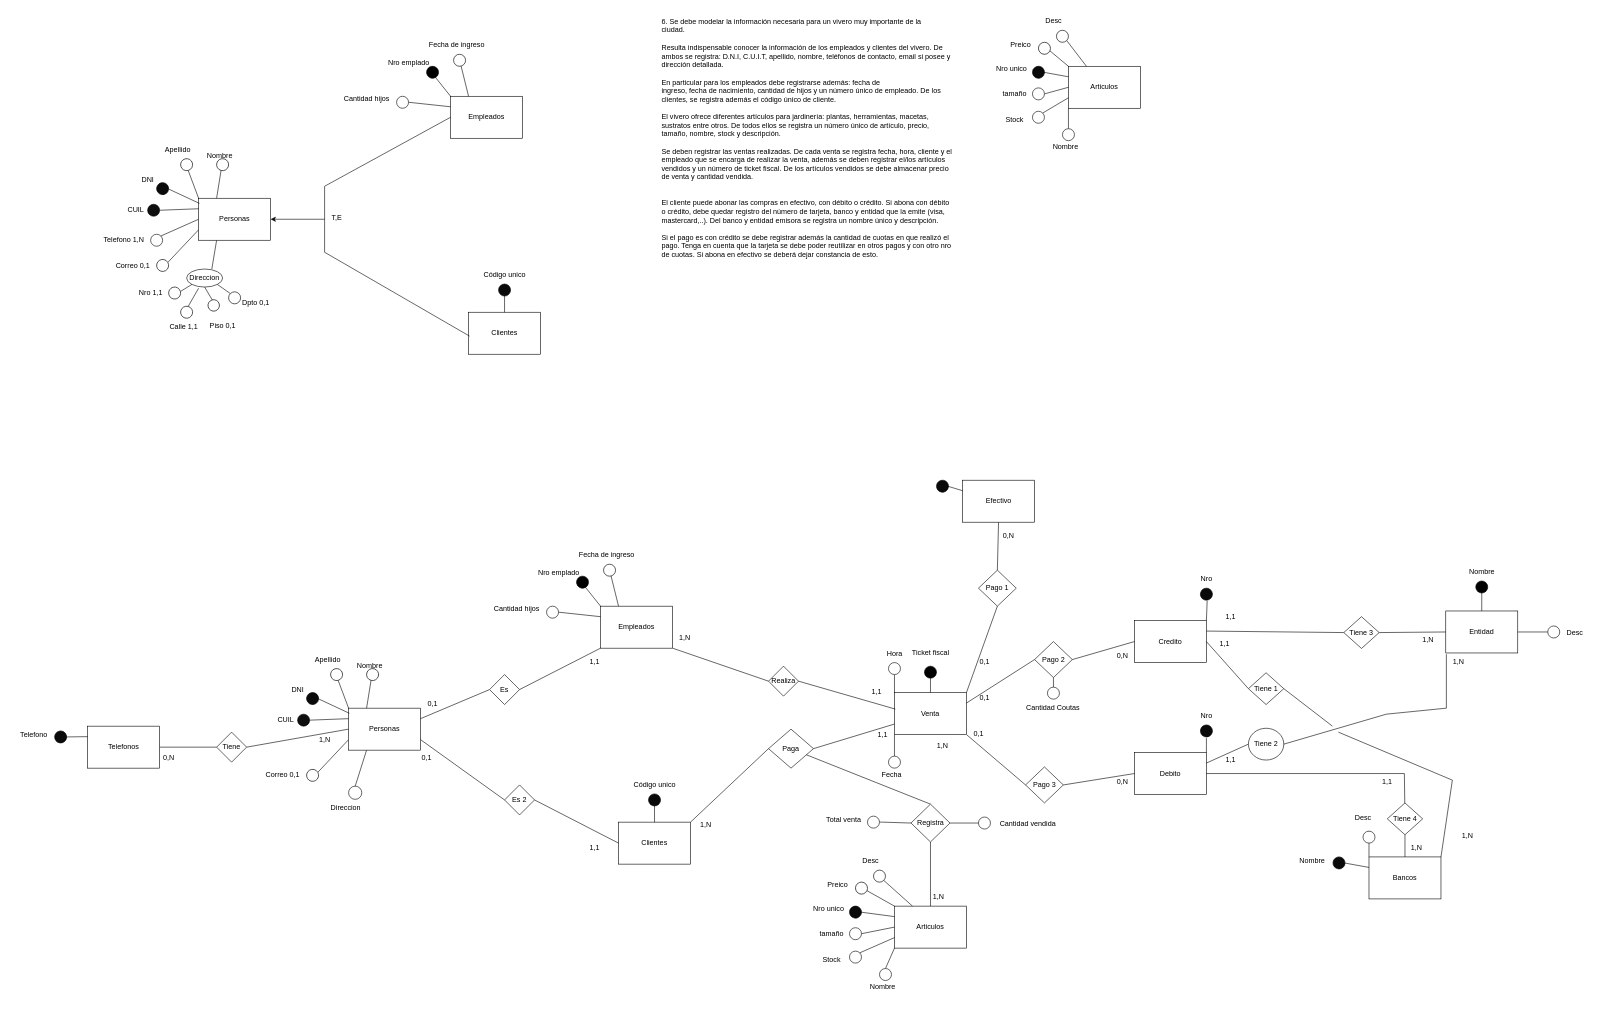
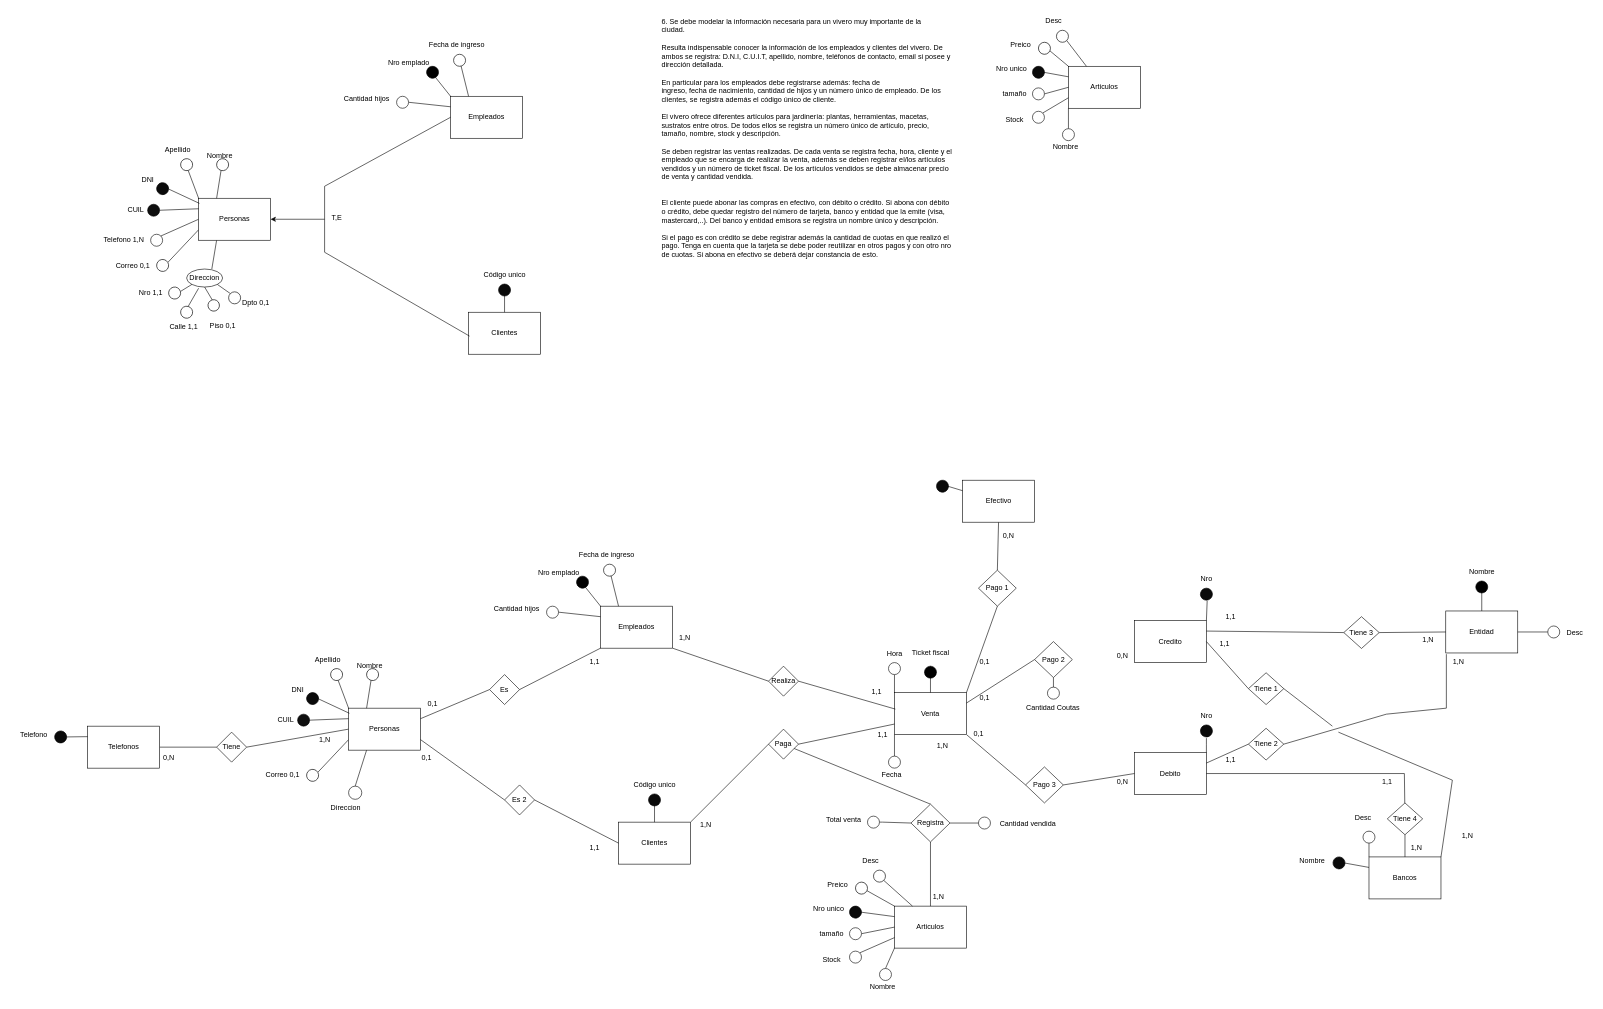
(1103, 651) -> none
(1266, 744) -> (1266, 744)
(791, 749) -> (783, 744)
